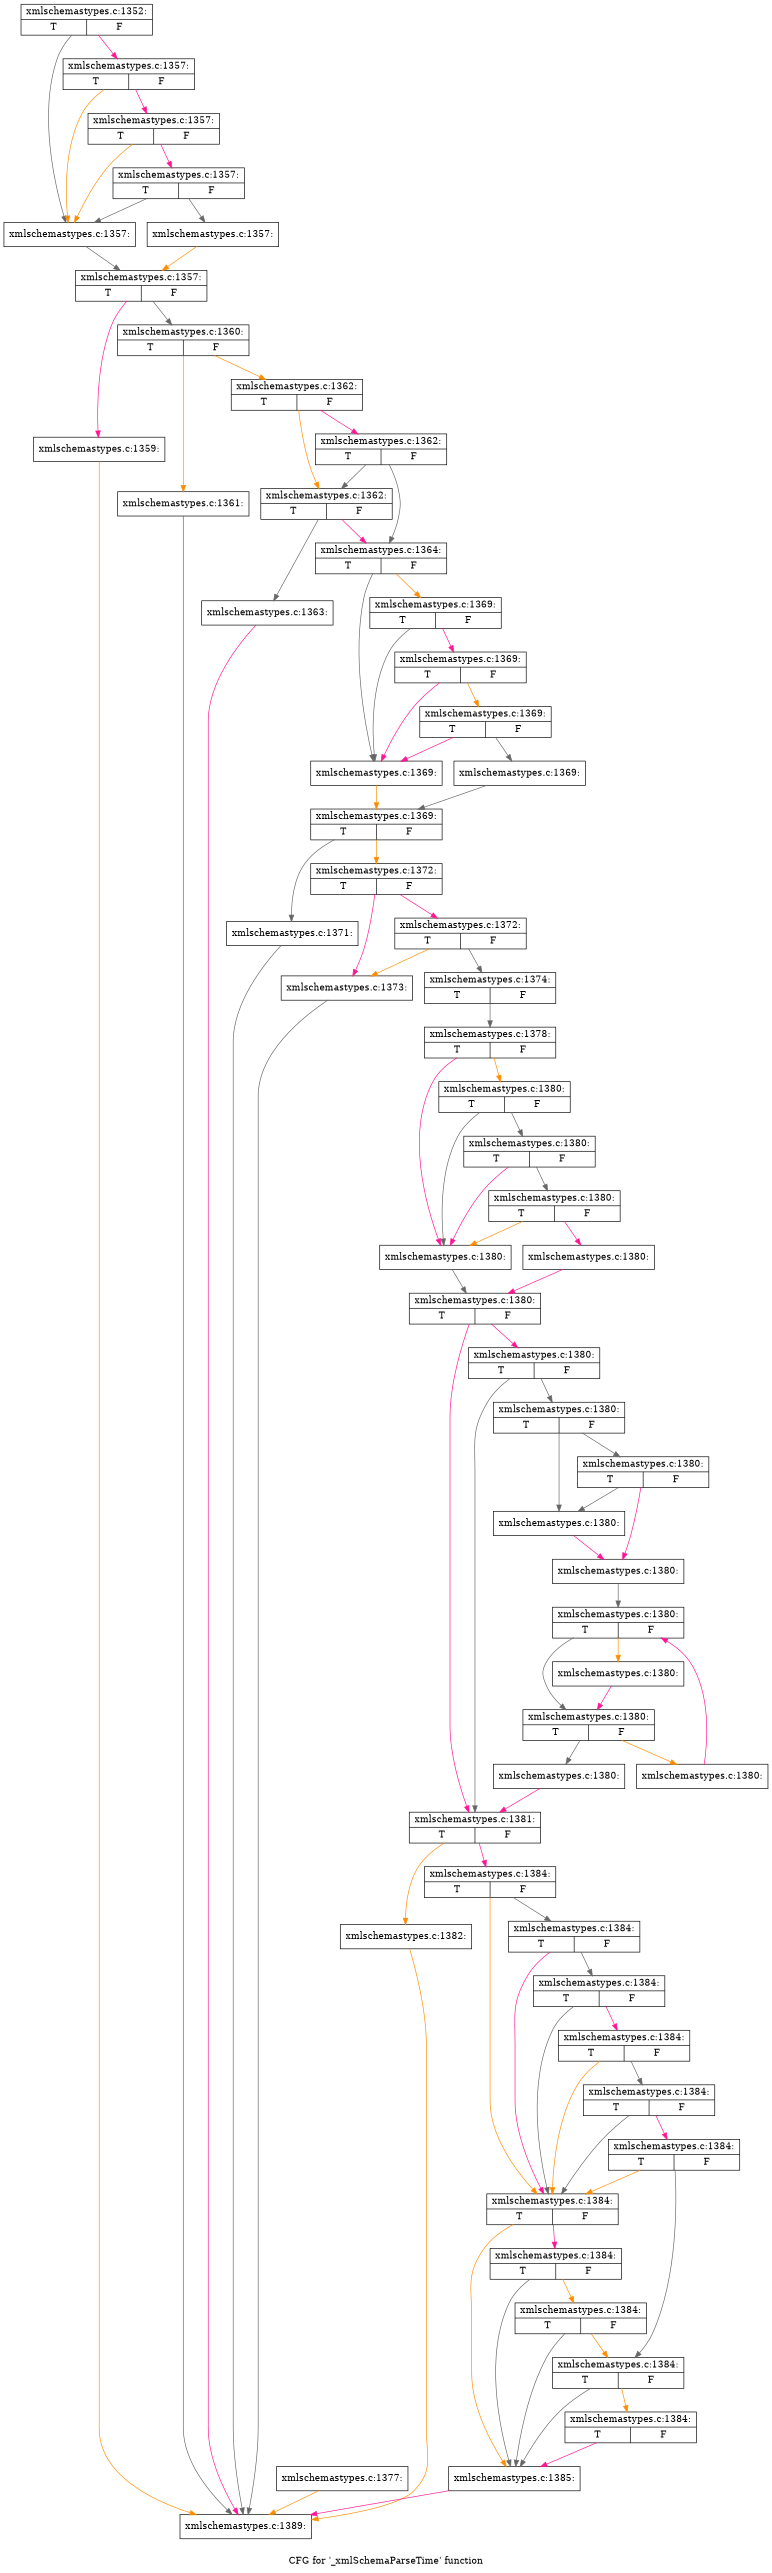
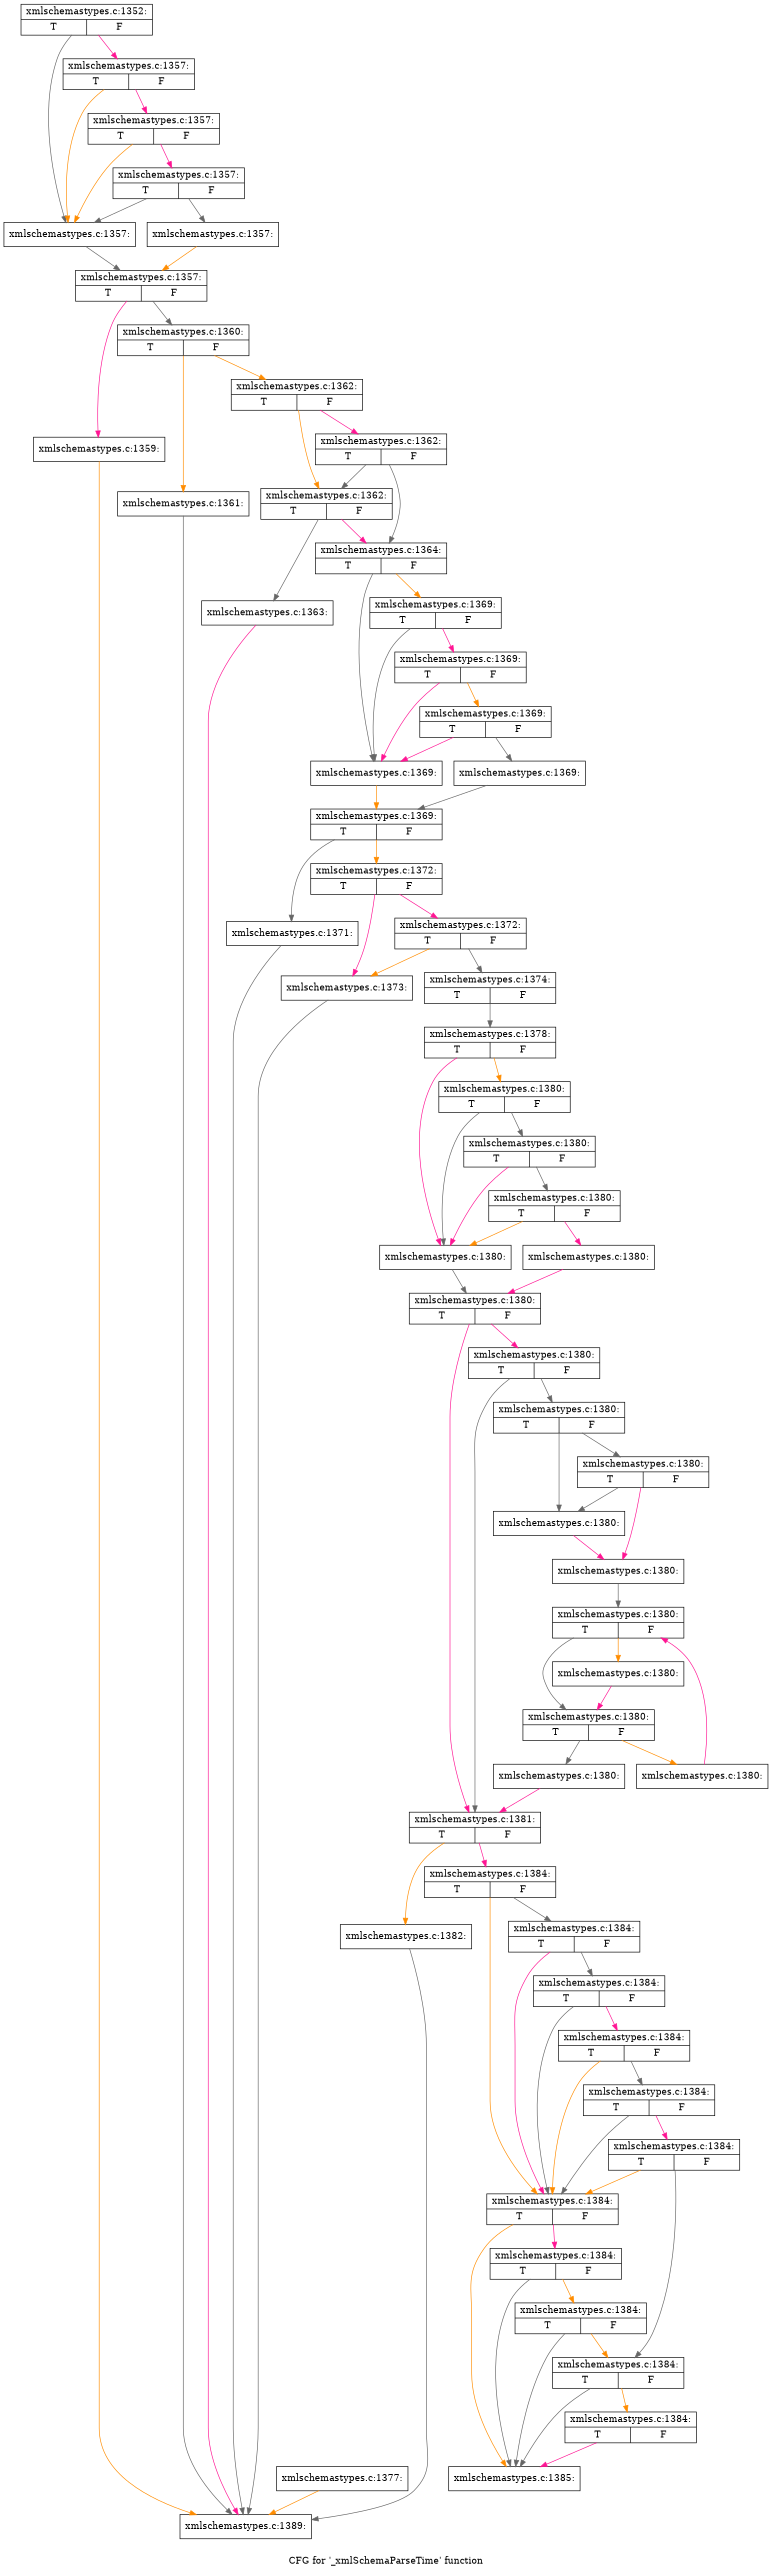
(426, 2271) -> (426, 2271)
(377, 2503) -> none
